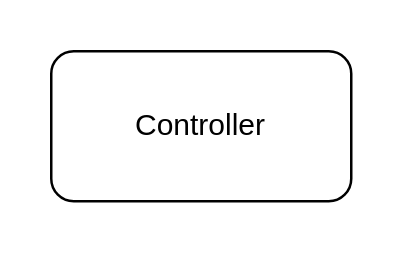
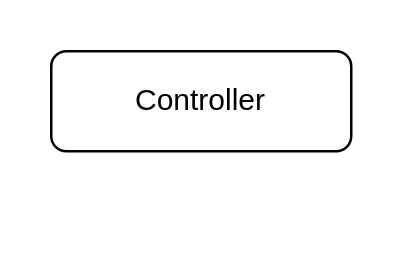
(201, 126) -> (201, 101)
